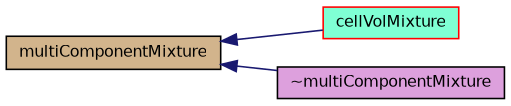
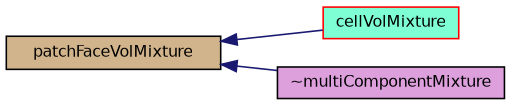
(114, 53) -> (114, 53)
